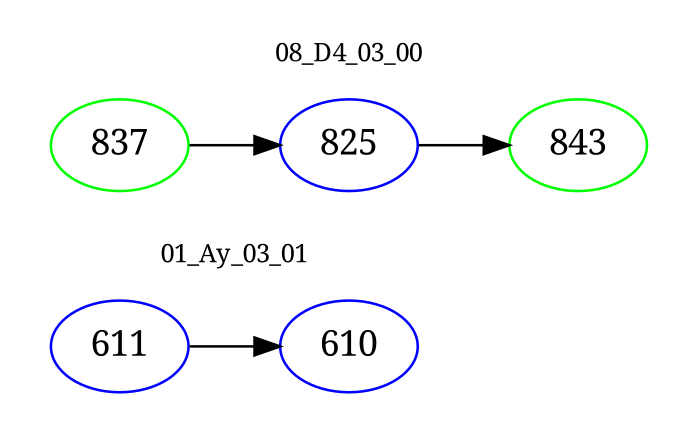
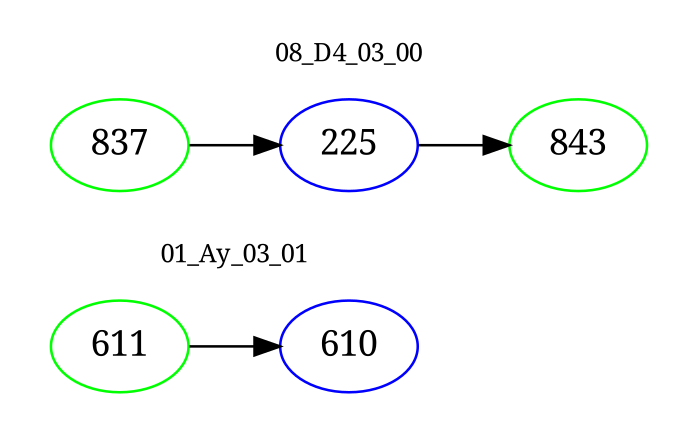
(349, 145) -> (349, 145)
(120, 346) -> (120, 346)
